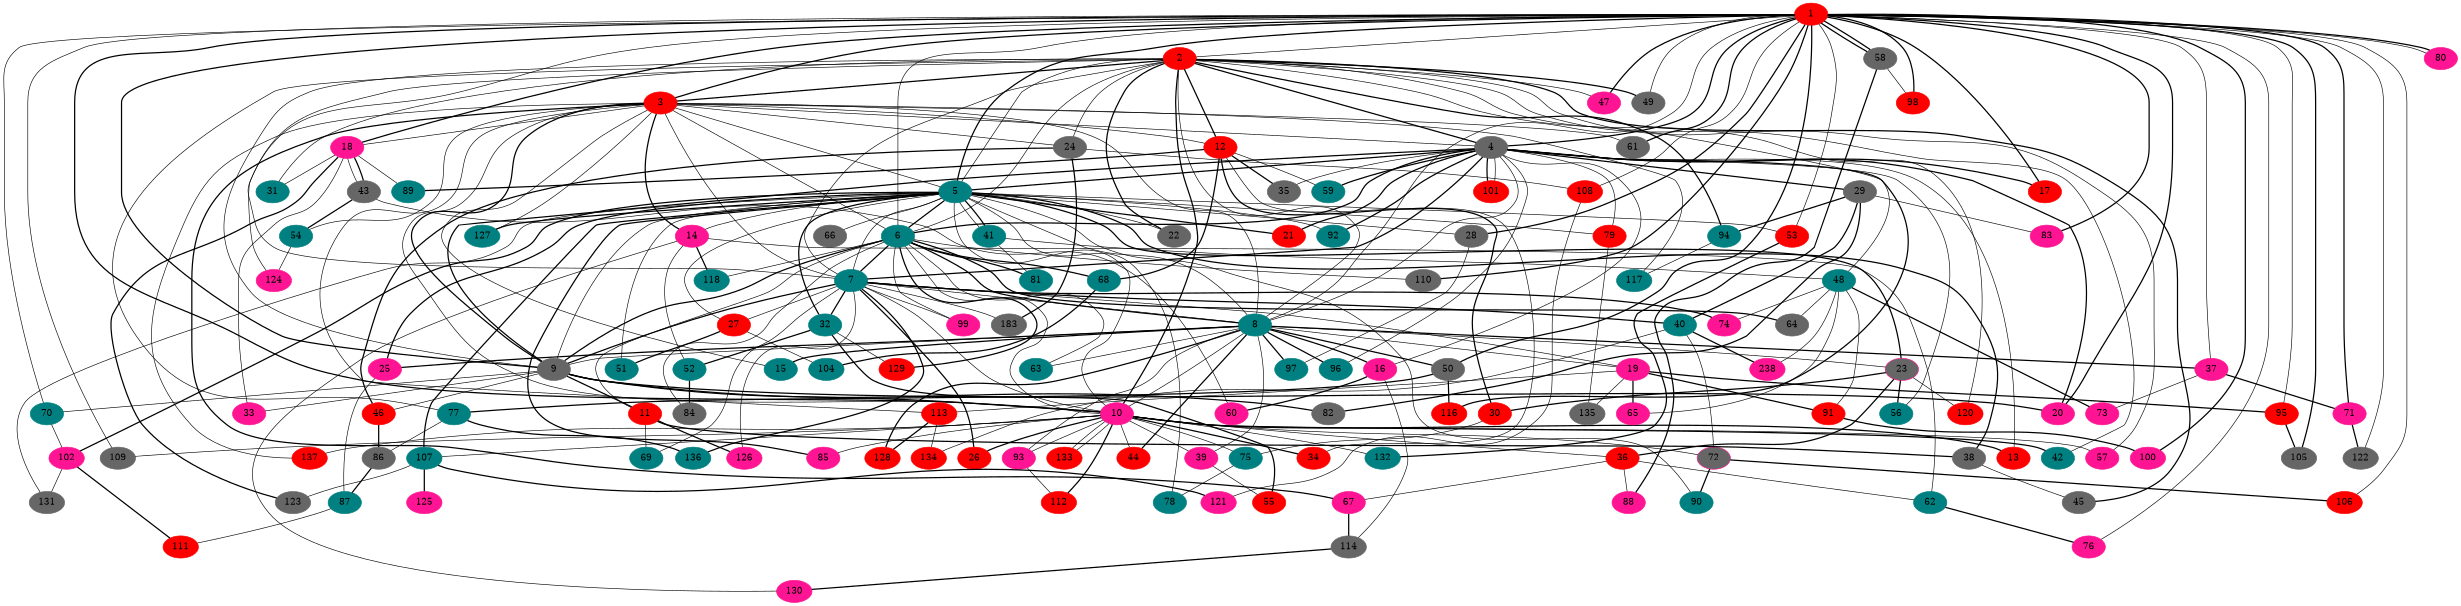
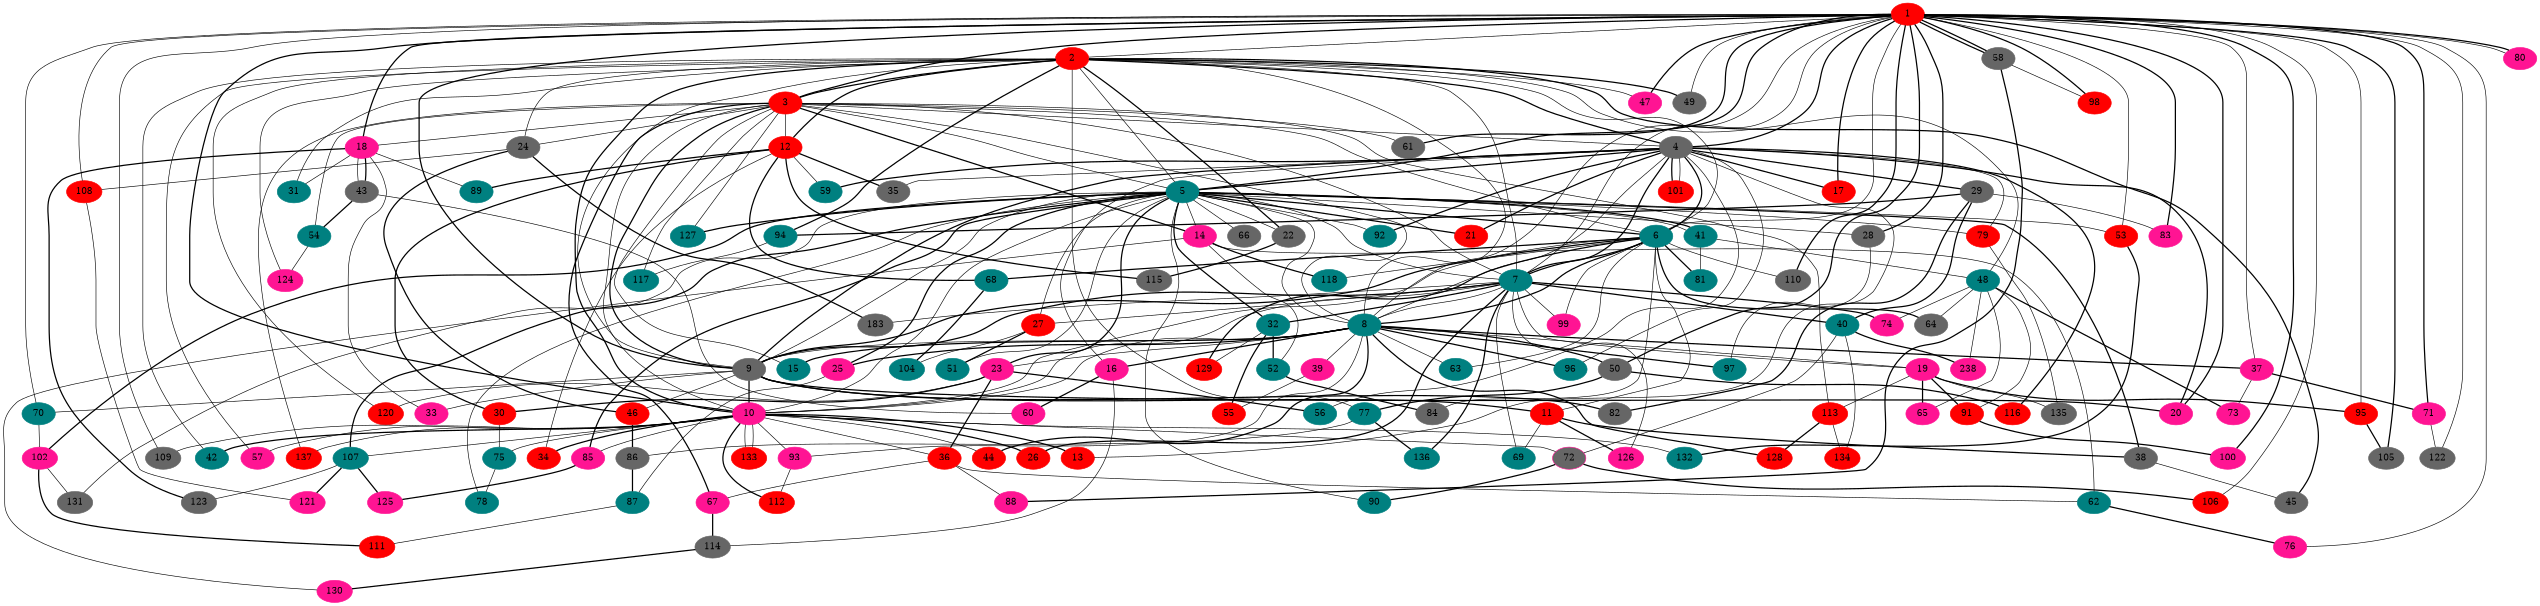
none -> (1154, 281)
(1902, 369) -> (997, 369)
(1159, 436) -> none
(2355, 436) -> (2433, 436)
none -> (494, 485)
